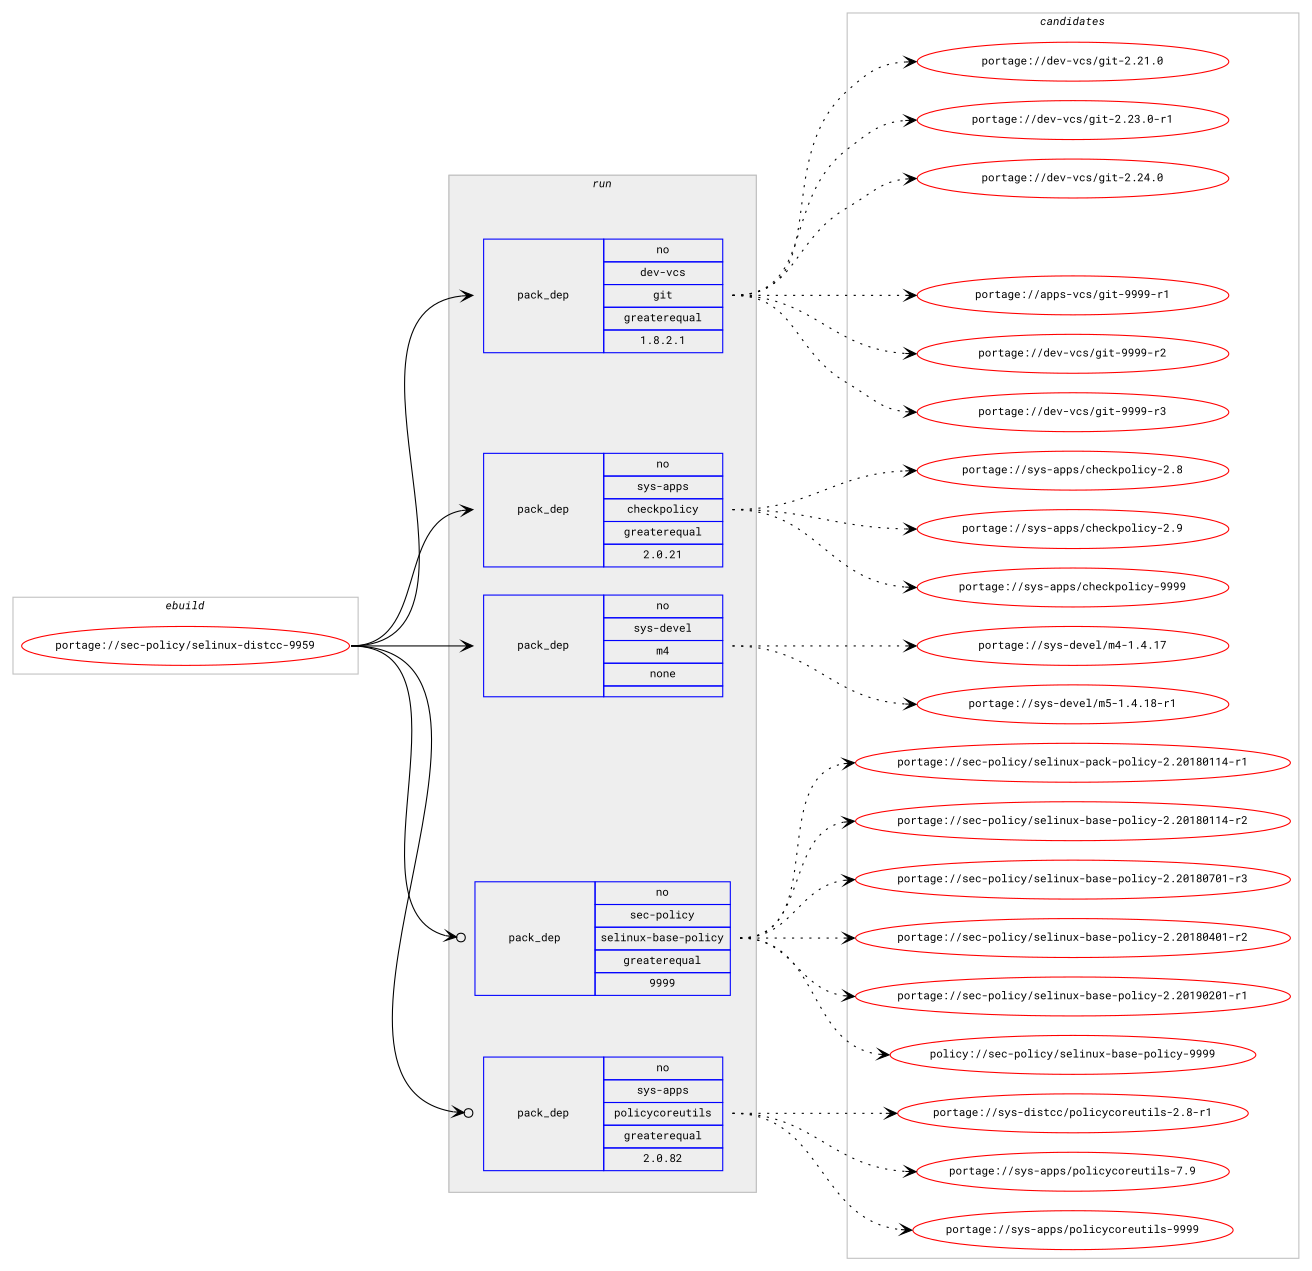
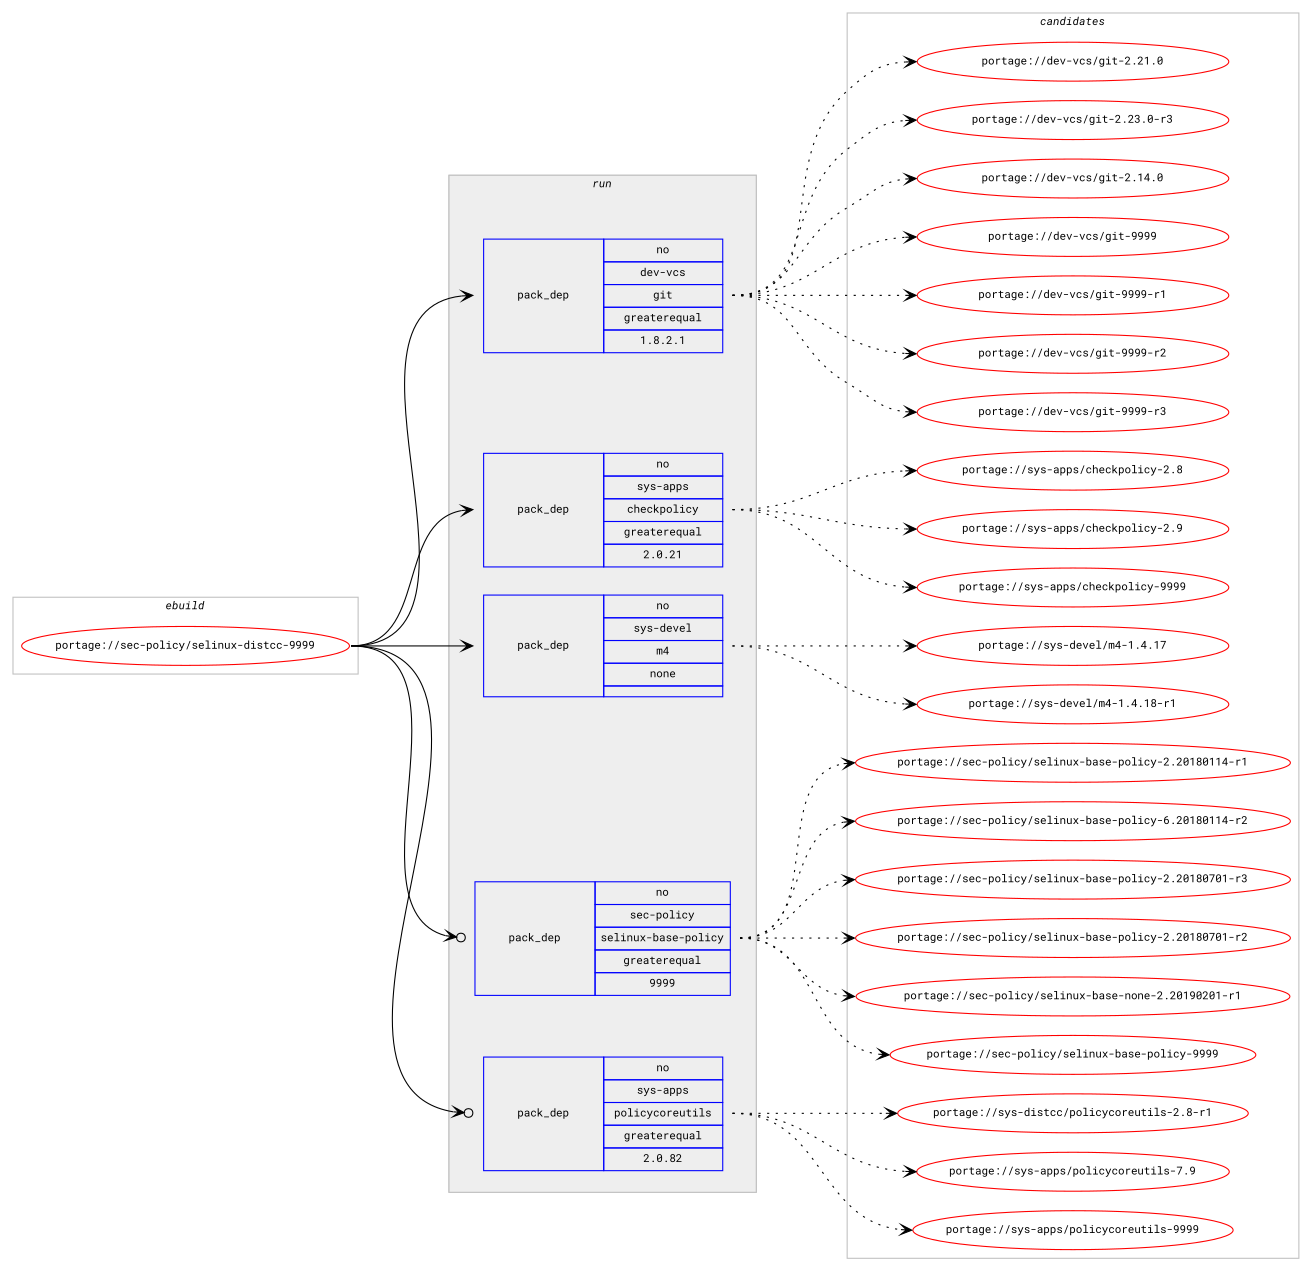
(1073, 120) -> (1073, 120)
(1073, 179) -> (1073, 179)
none -> (1073, 237)
(1073, 295) -> (1073, 295)
(186, 646) -> (186, 646)
(1073, 704) -> (1073, 704)
(1073, 763) -> (1073, 763)
(1073, 821) -> (1073, 821)
(1073, 938) -> (1073, 938)
(1073, 996) -> (1073, 996)
(1073, 1055) -> (1073, 1055)
